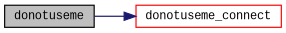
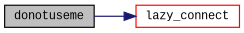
(209, 16) -> (188, 16)
